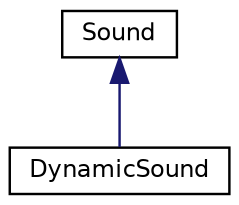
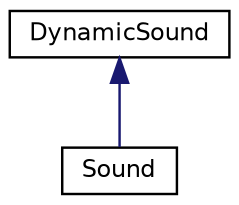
(120, 115) -> (120, 115)
